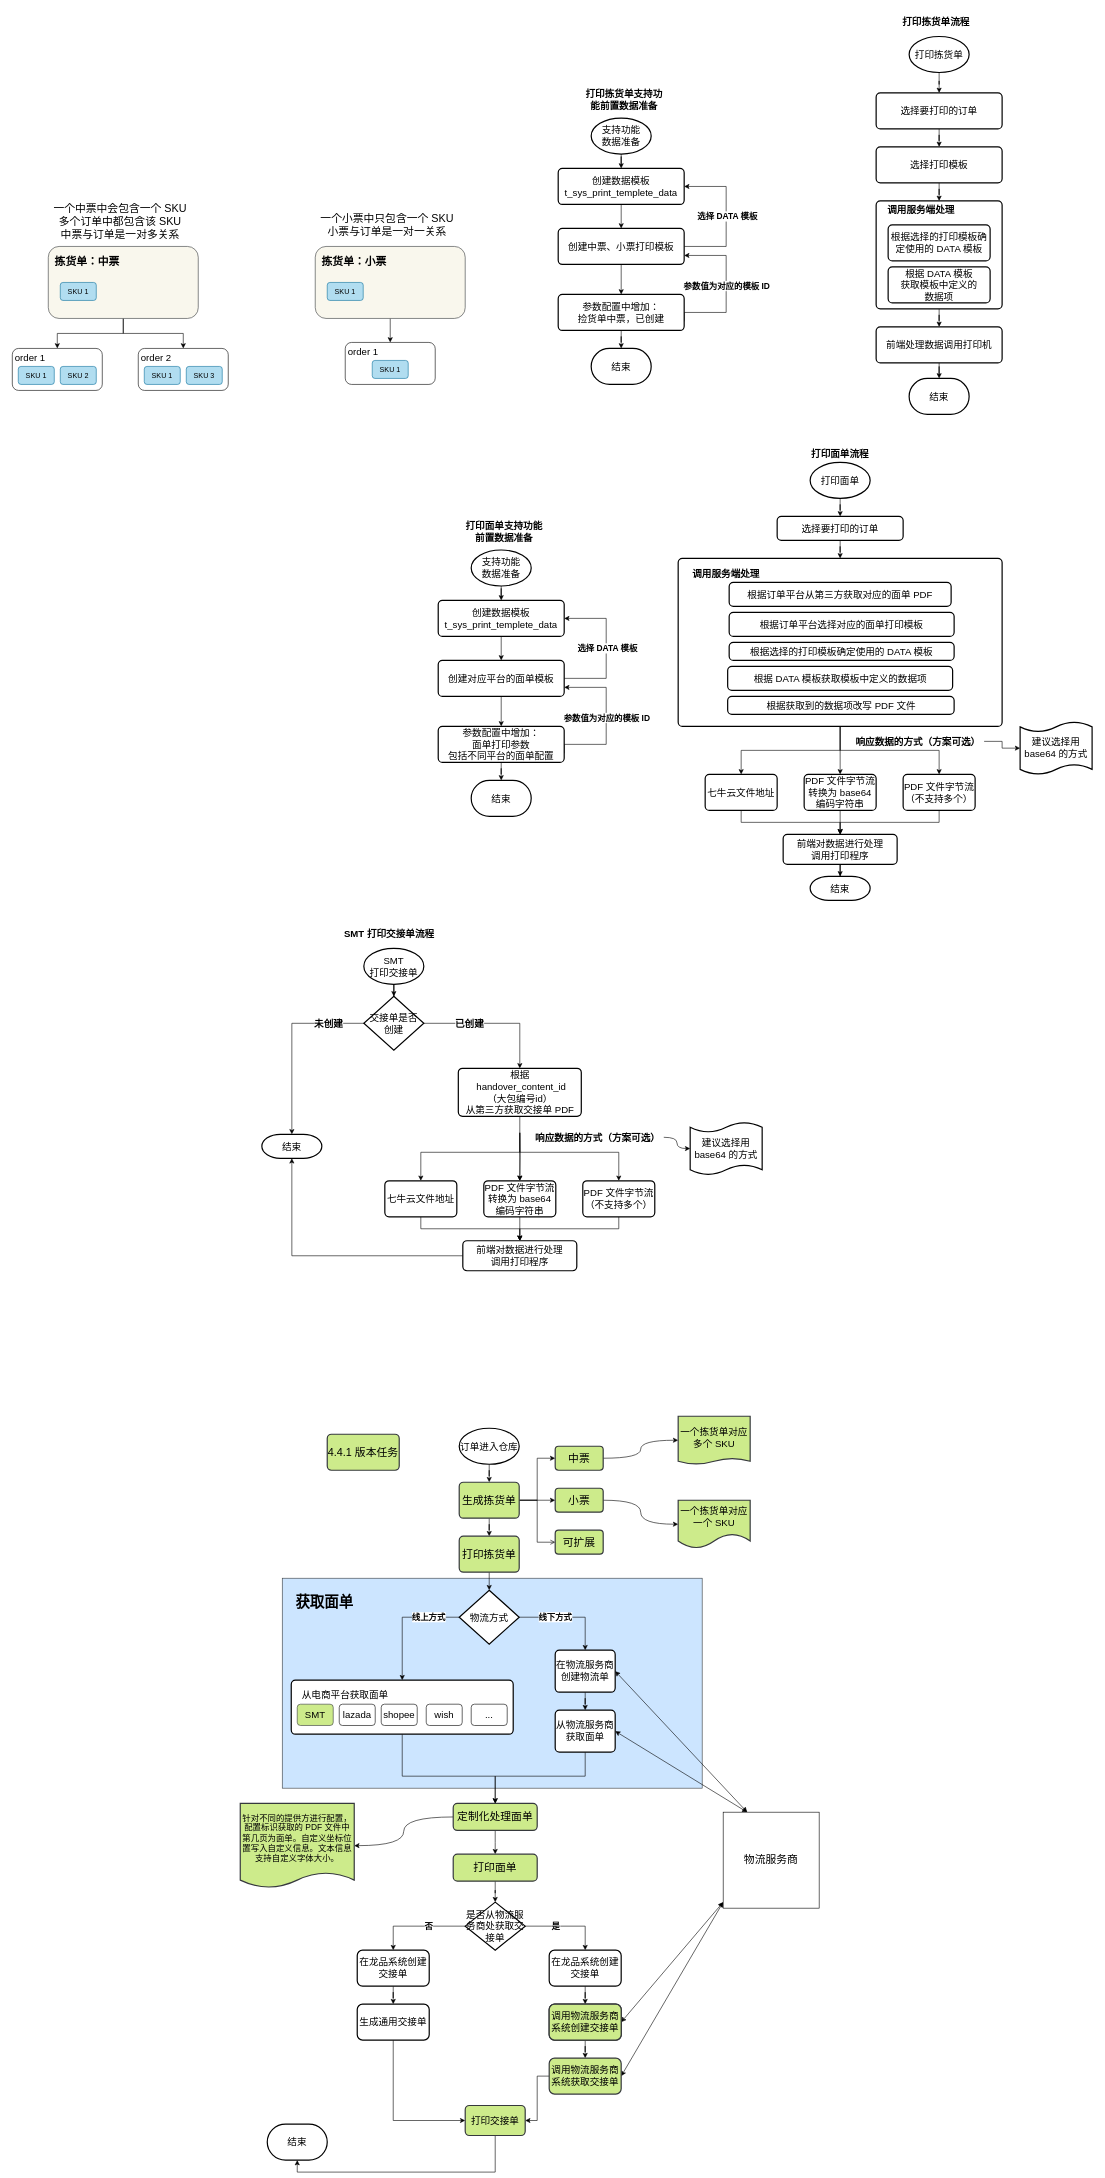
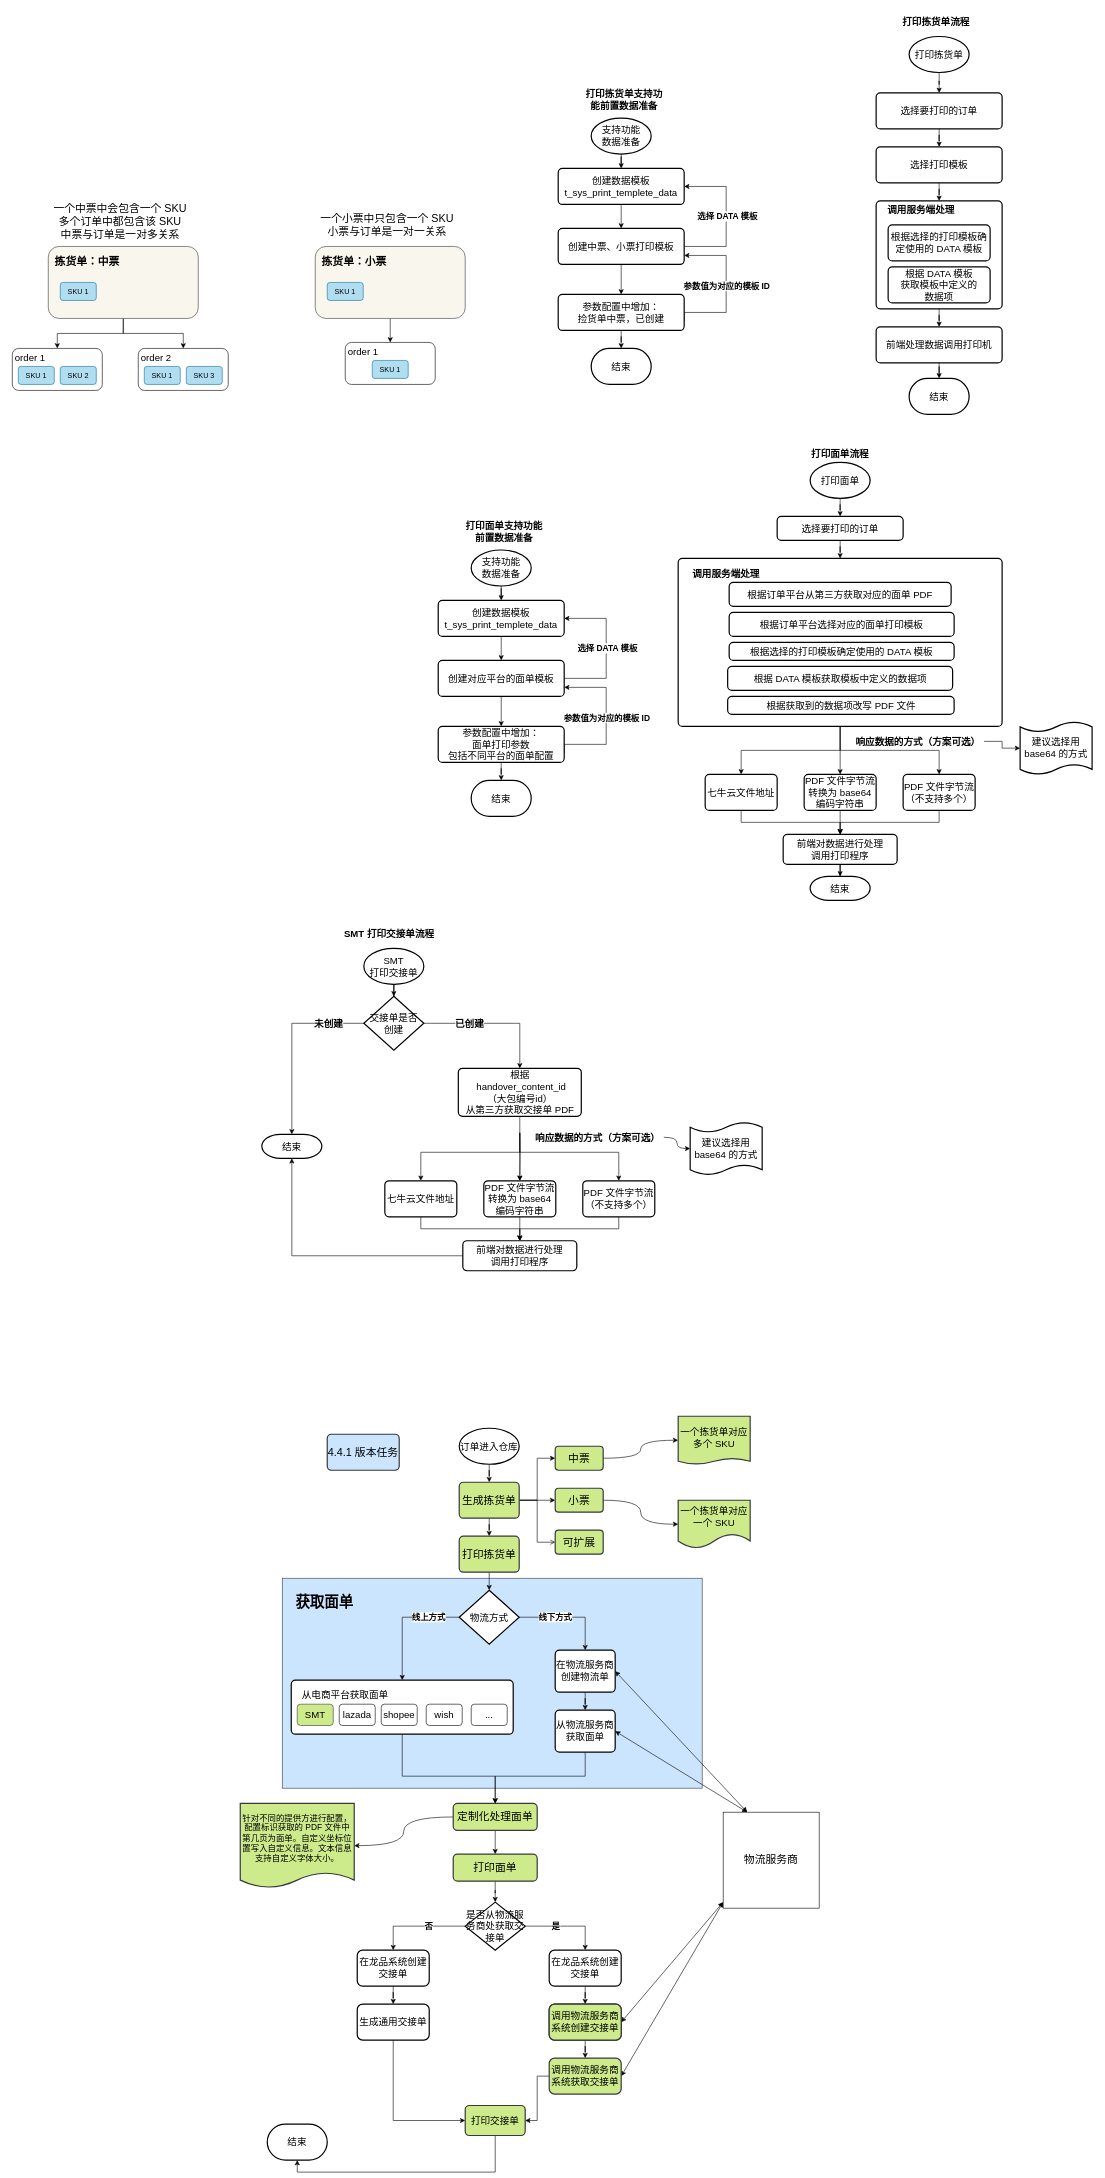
(363, 1452) -> (363, 1452)
